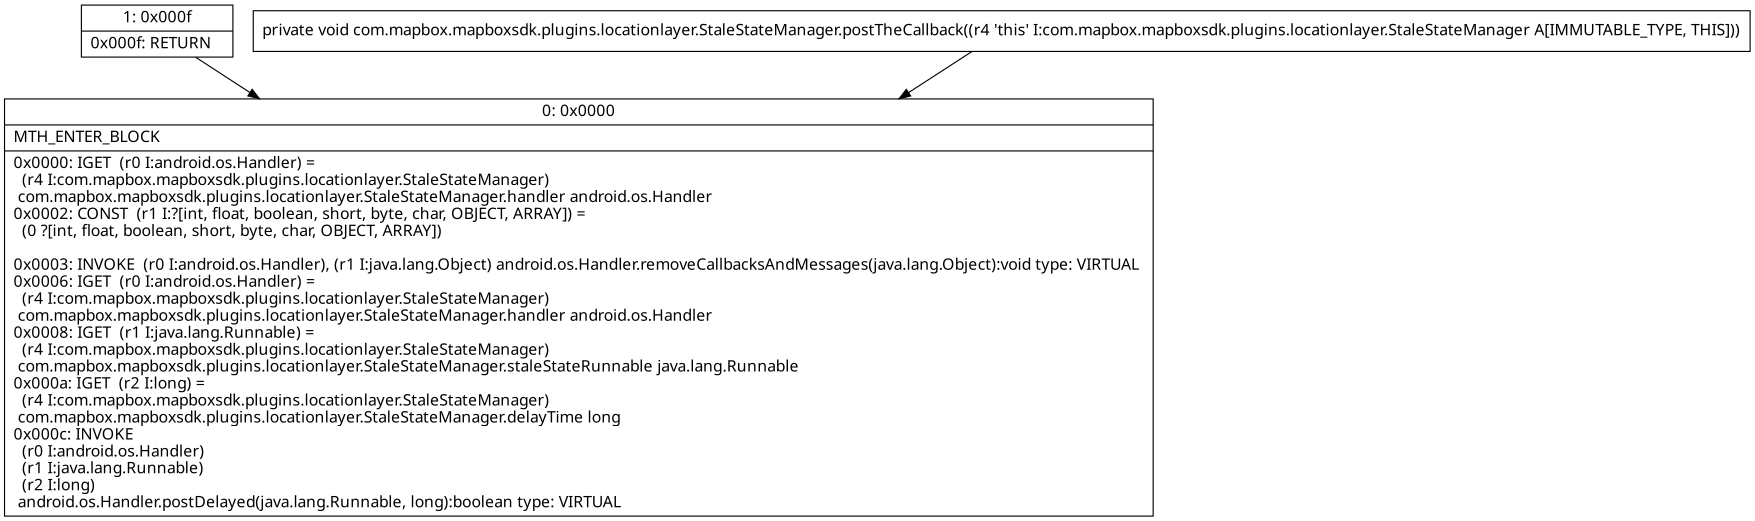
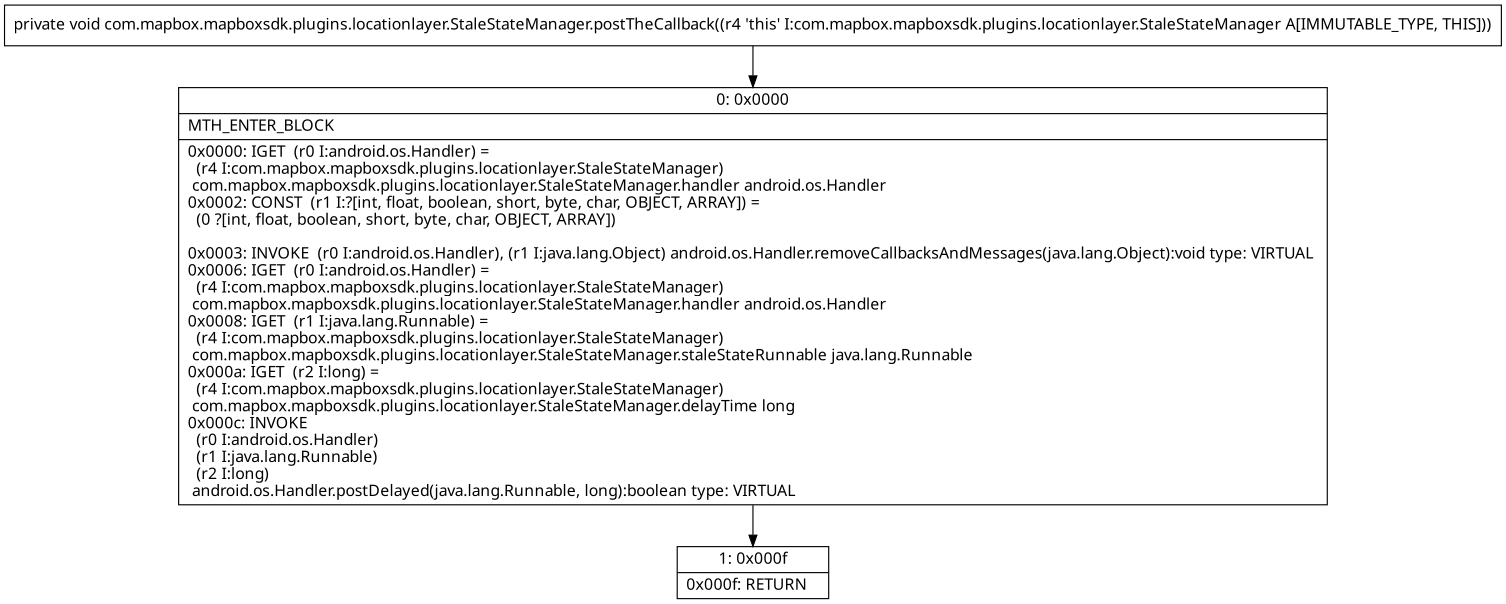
(223, 75) -> (753, 520)
